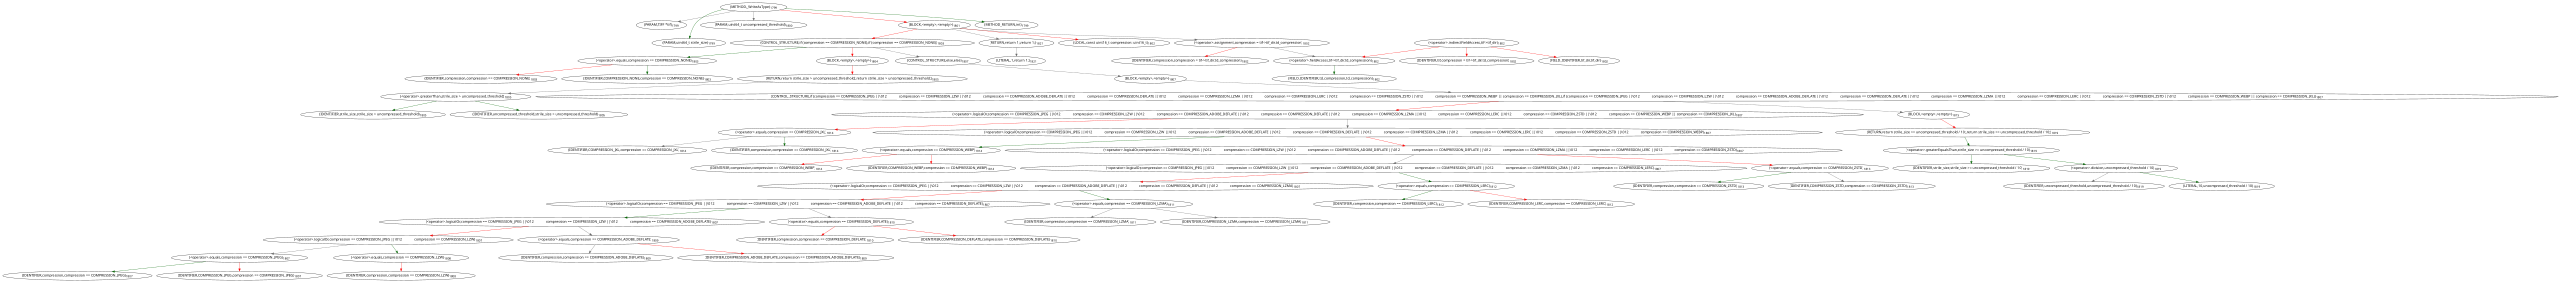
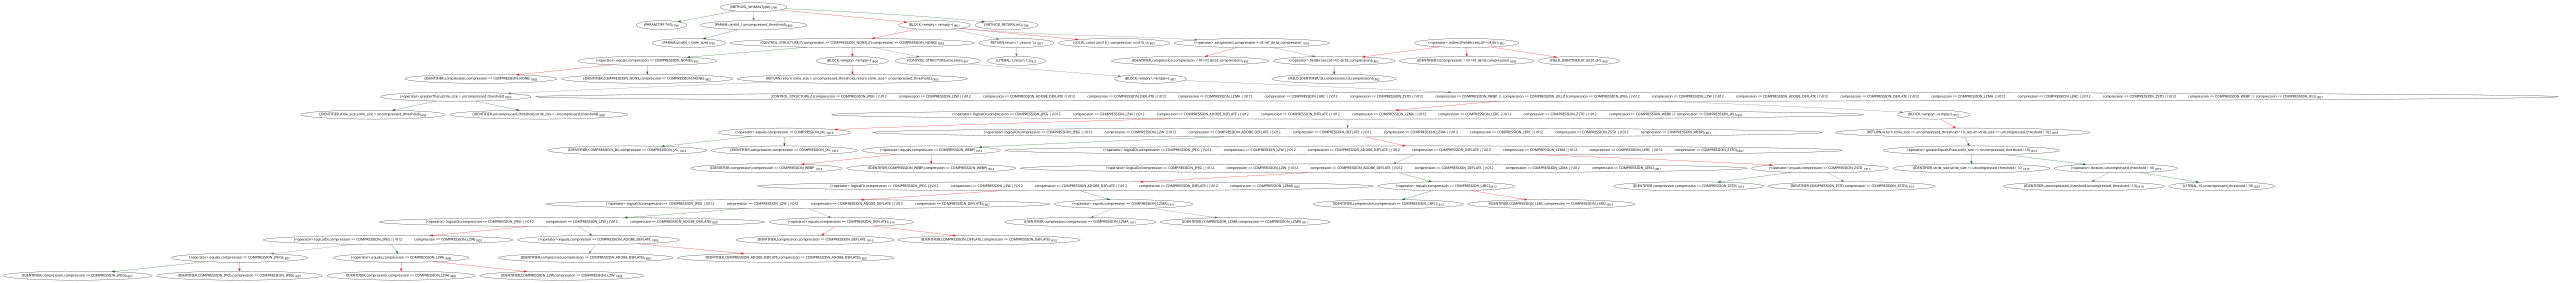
(709, 16) -> (708, 16)
(700, 19) -> (722, 34)
(708, 141) -> (708, 141)
none -> (562, 276)
